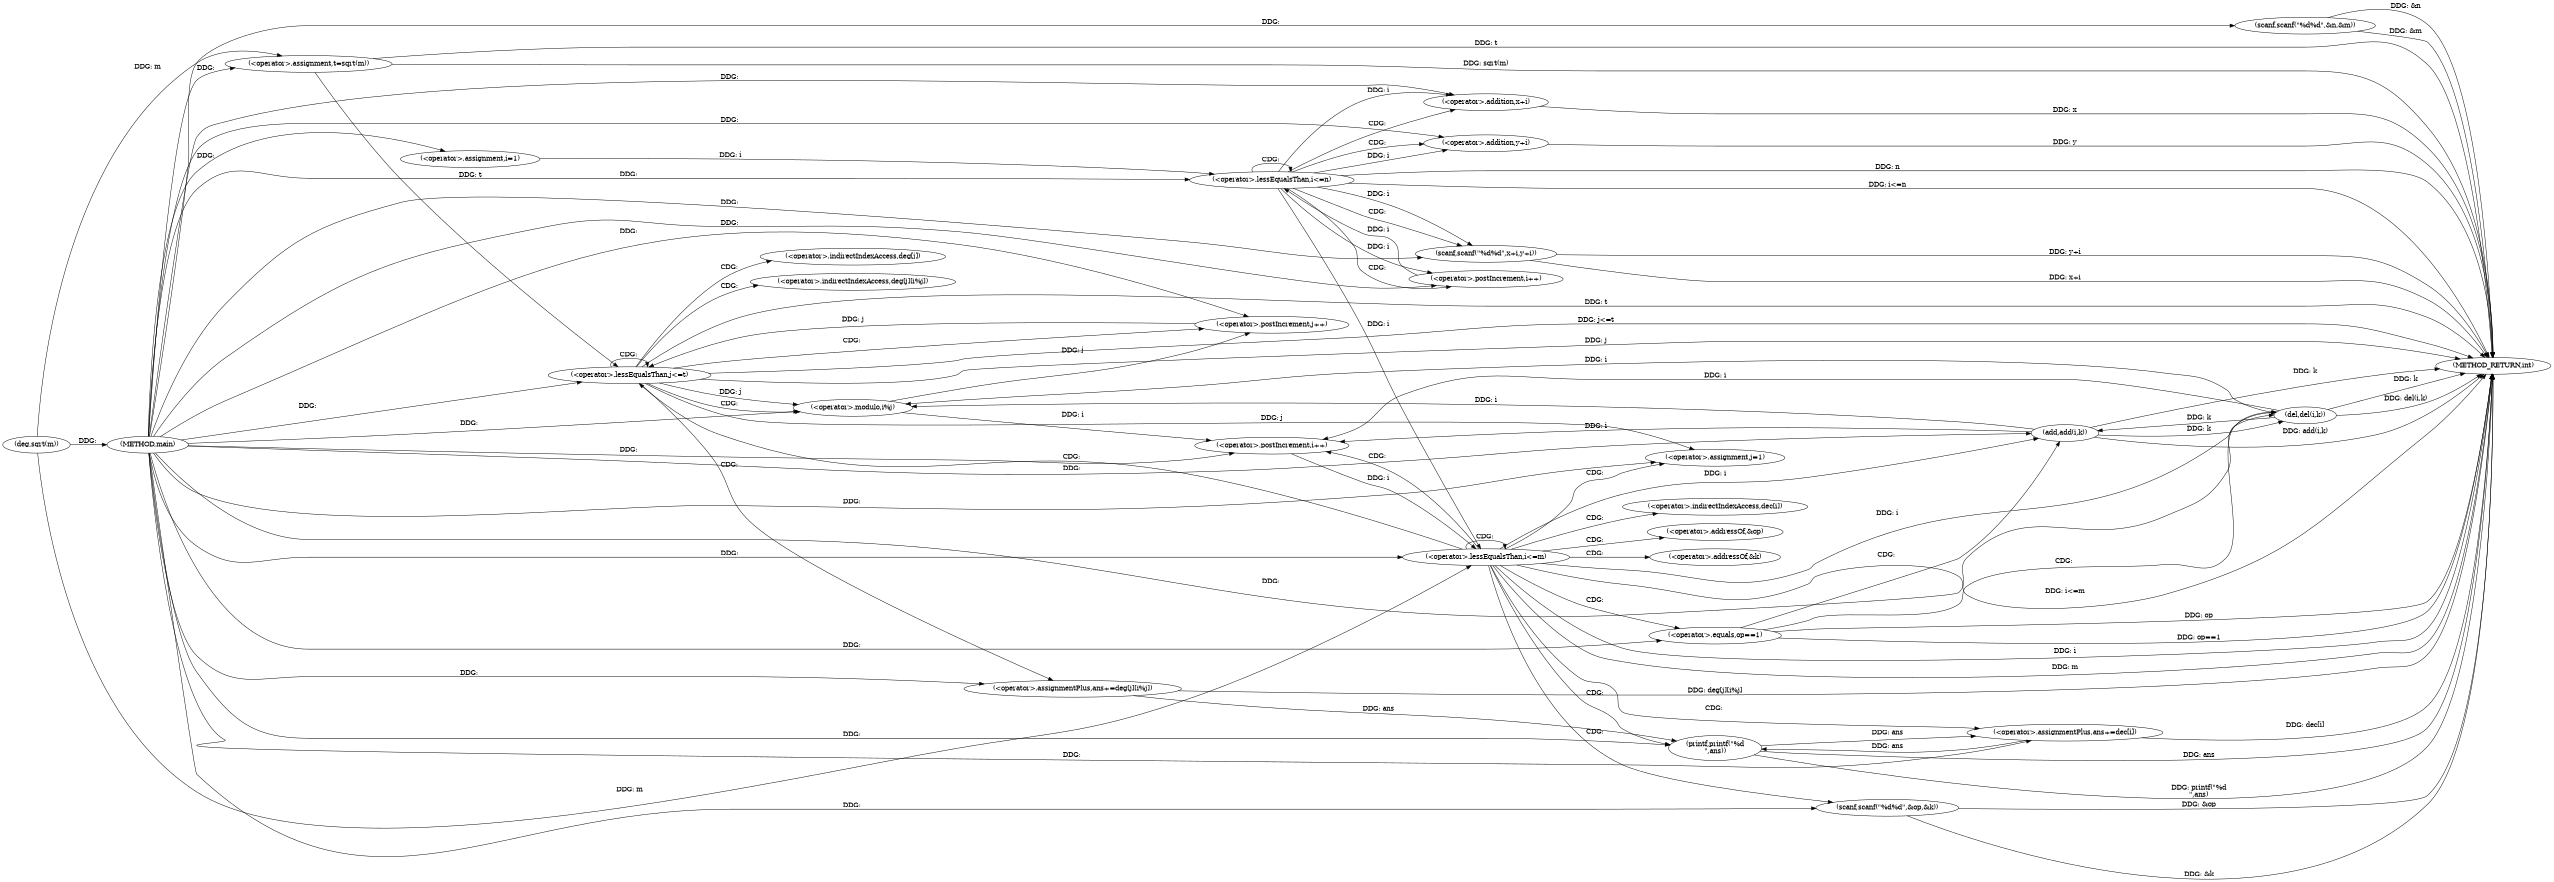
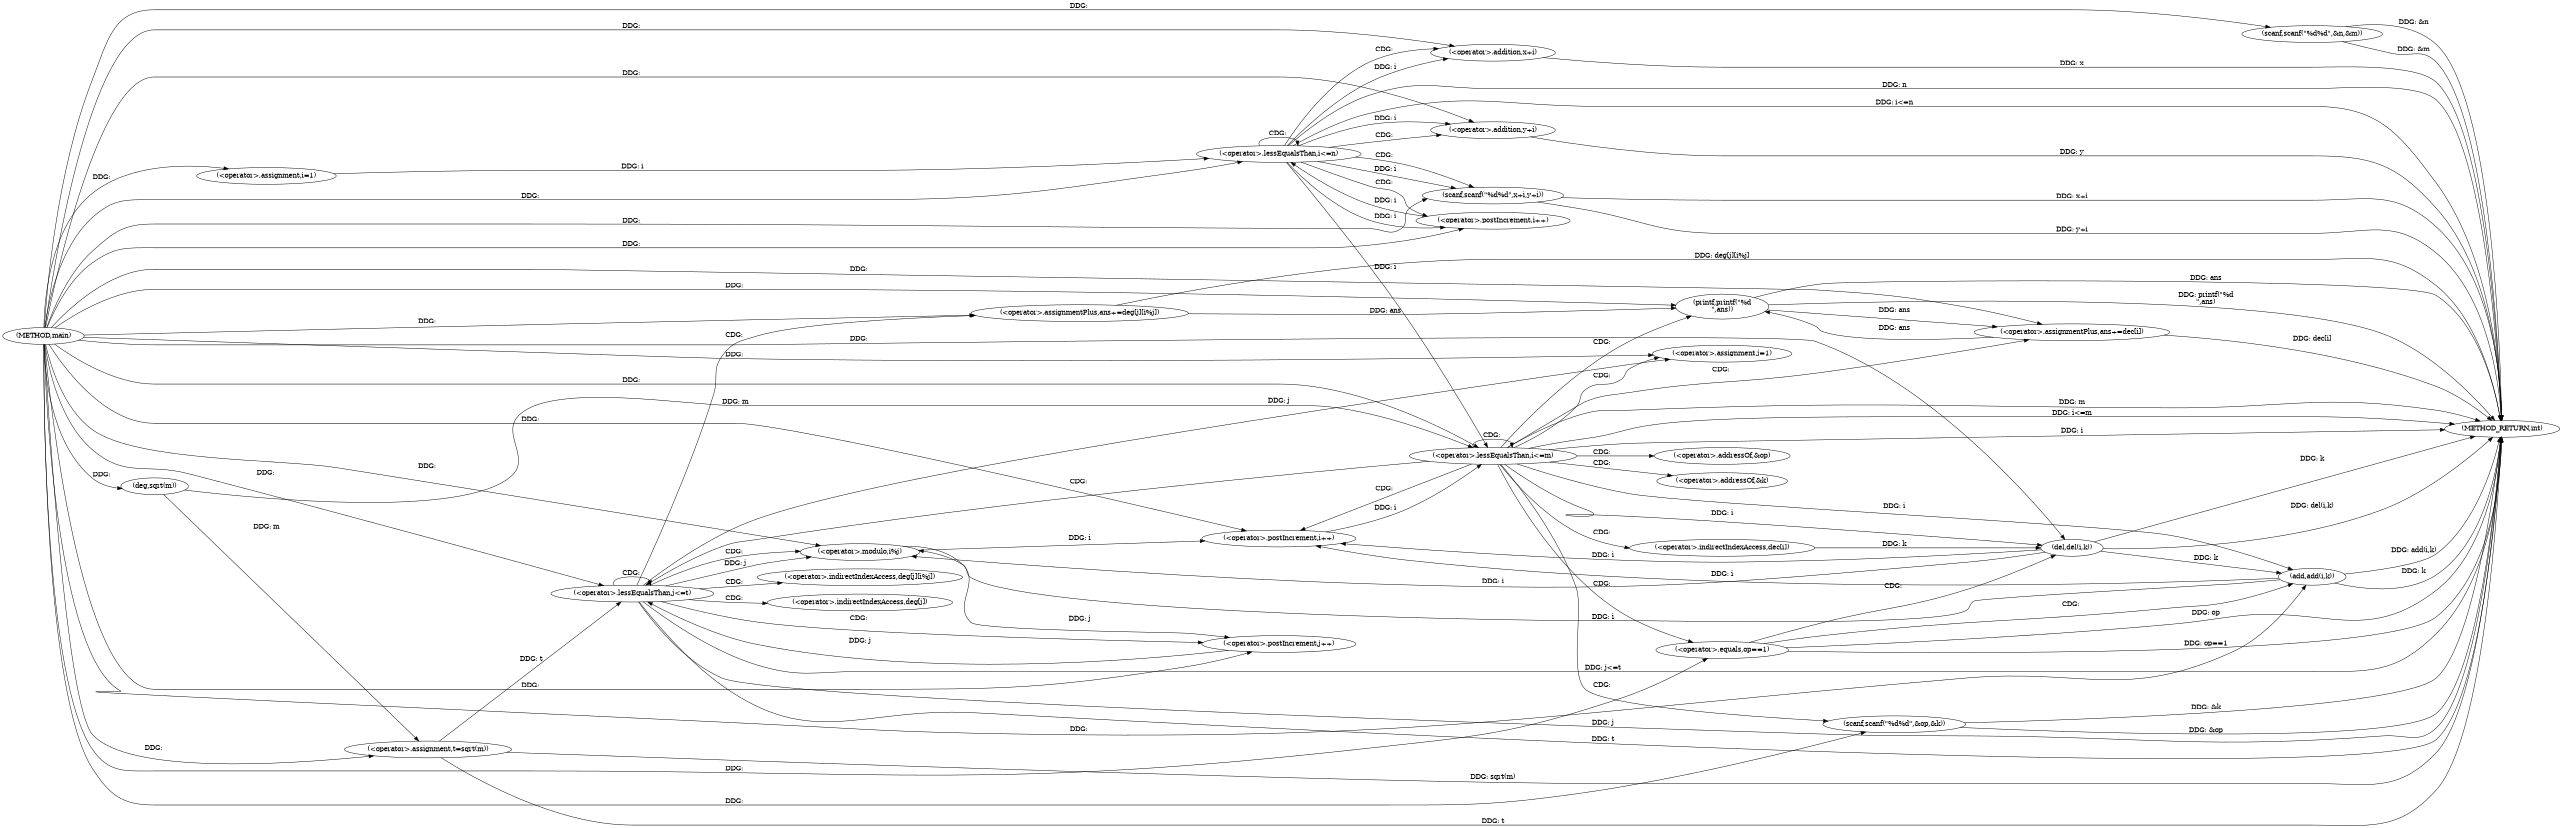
(2189, 435) -> (1925, 548)
(86, 445) -> (59, 429)
